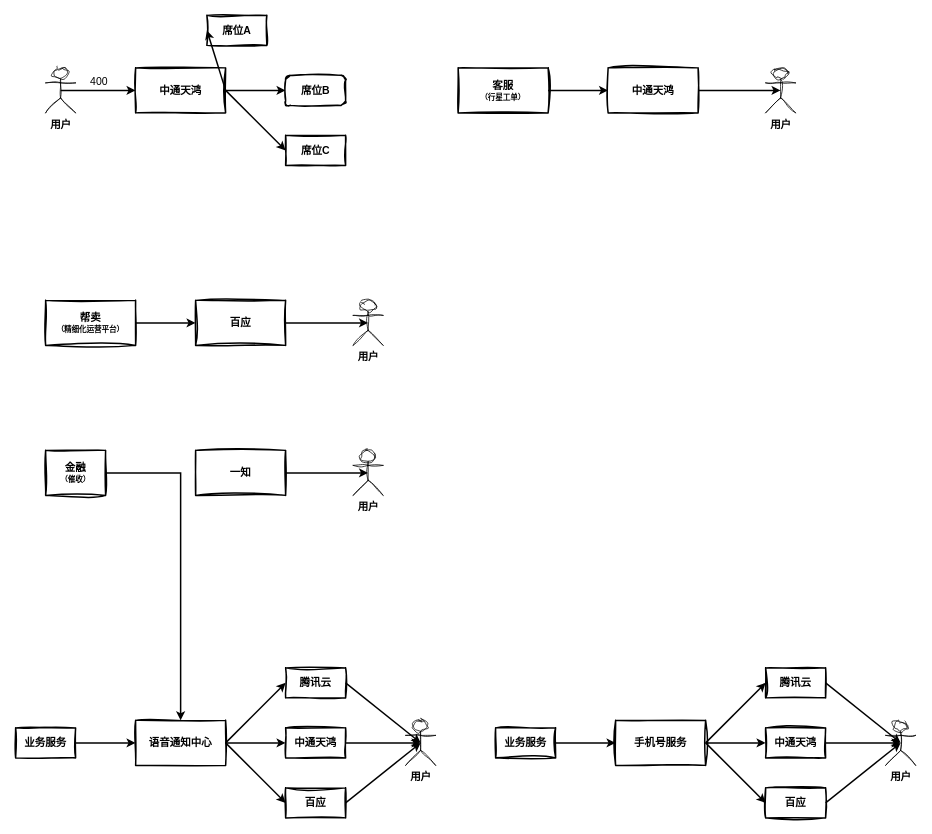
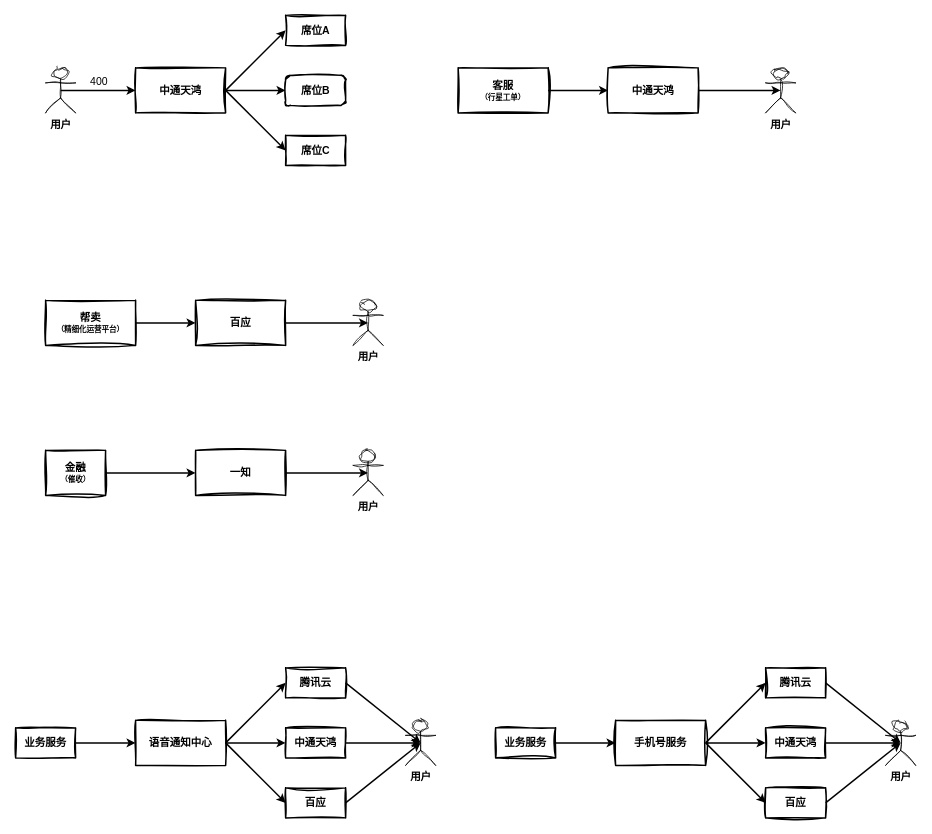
(237, 30) -> (315, 30)
(180, 592) -> (183, 473)
